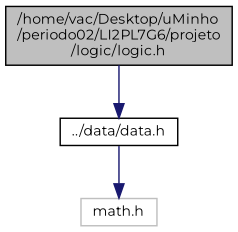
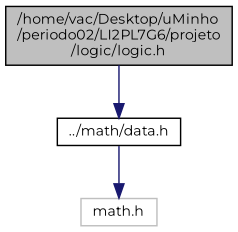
(119, 132) -> (119, 132)
